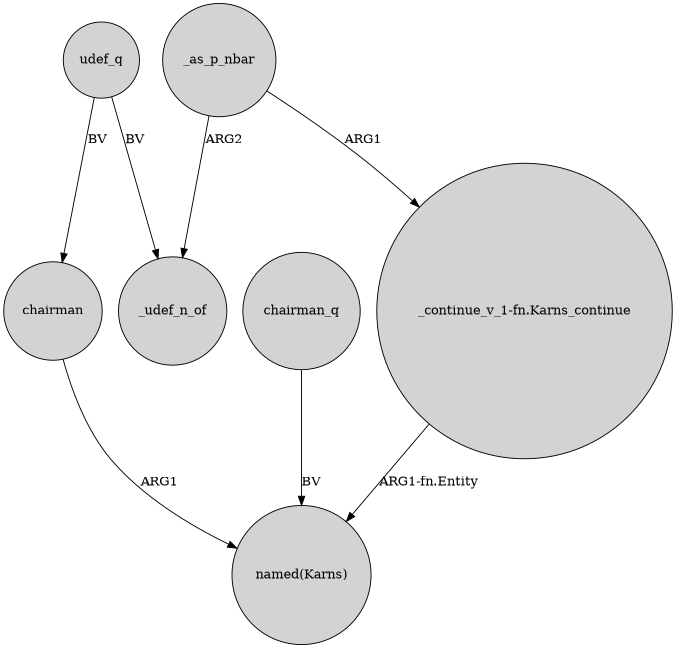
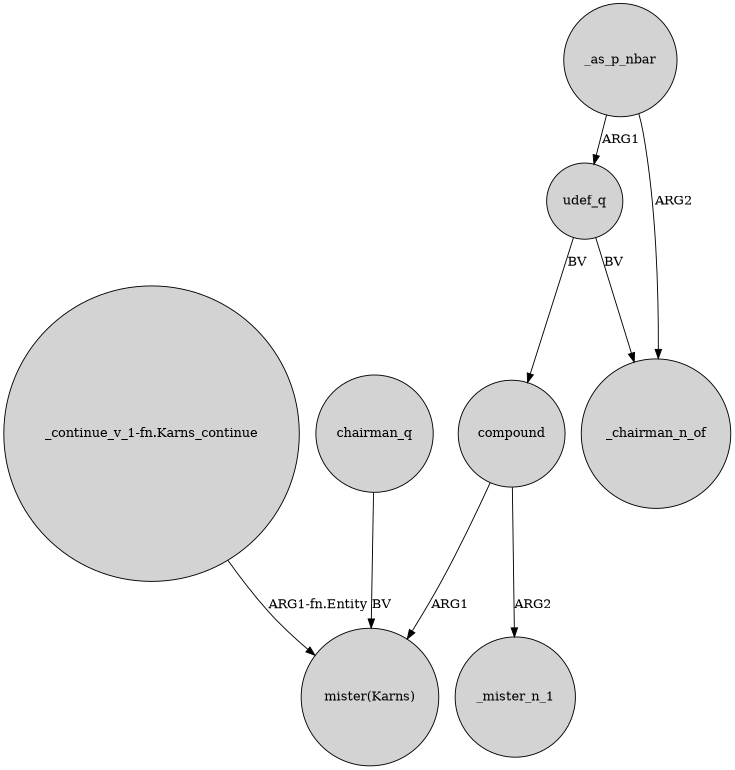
(342, 143) -> (601, 135)
(53, 311) -> (512, 434)
(173, 311) -> (656, 434)
(302, 575) -> (370, 697)
none -> (515, 697)
